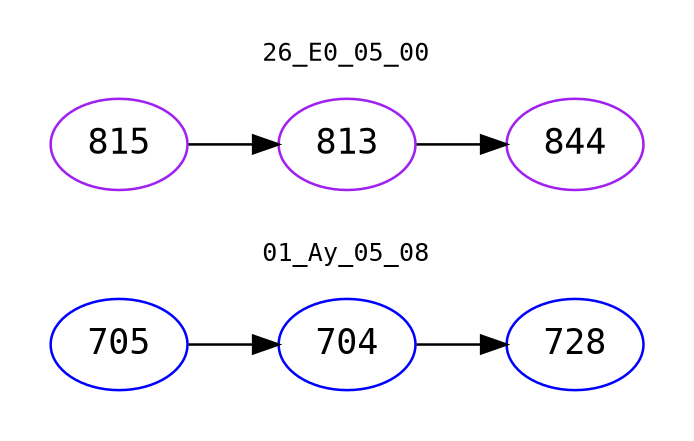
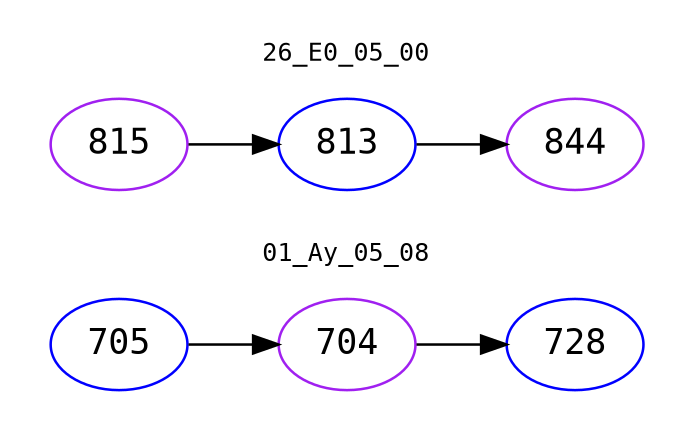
(347, 144) -> (347, 144)
(347, 345) -> (347, 345)
